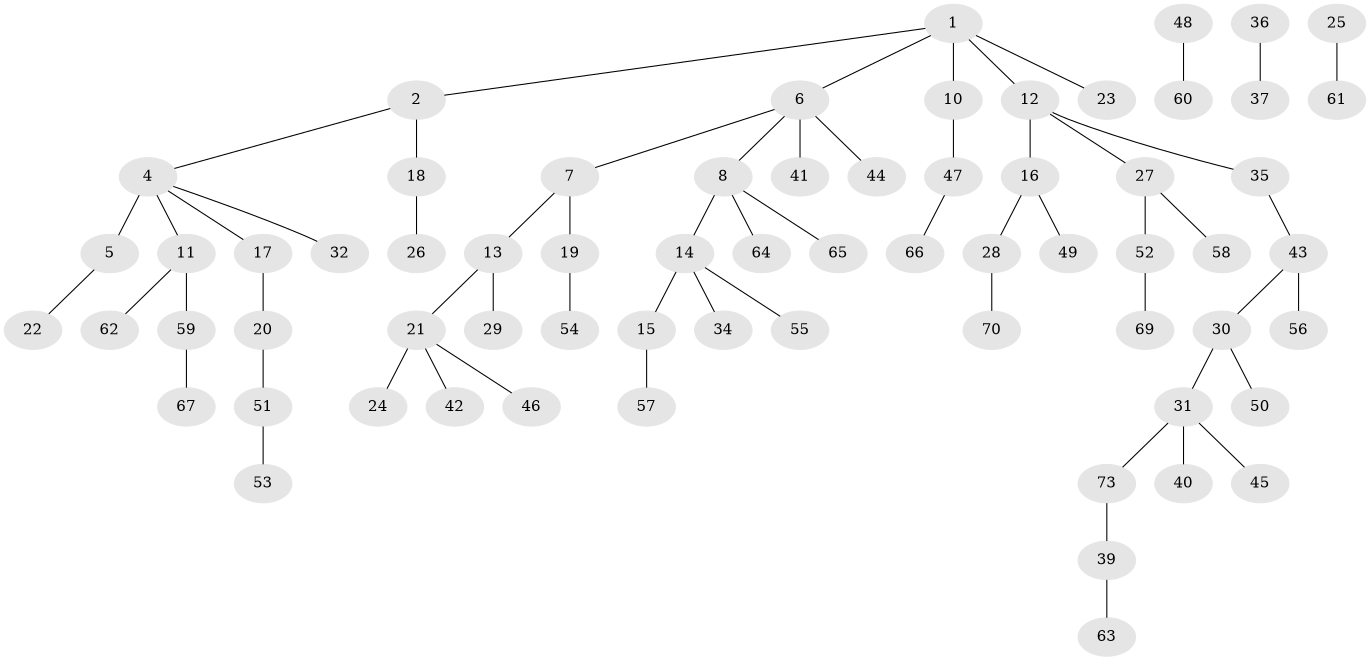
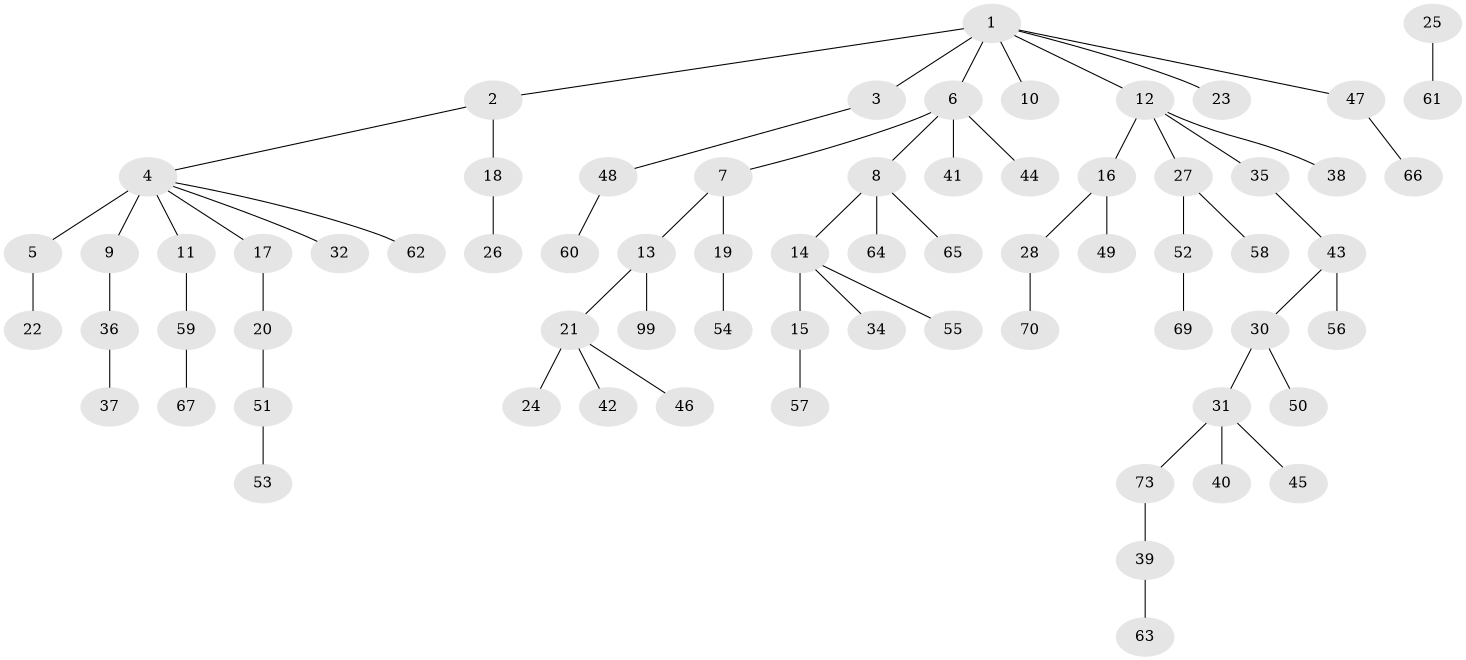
none -> (877, 100)
(953, 139) -> (1174, 62)
none -> (1337, 177)
none -> (110, 254)
(148, 292) -> (286, 207)
(493, 330) -> (647, 330)
